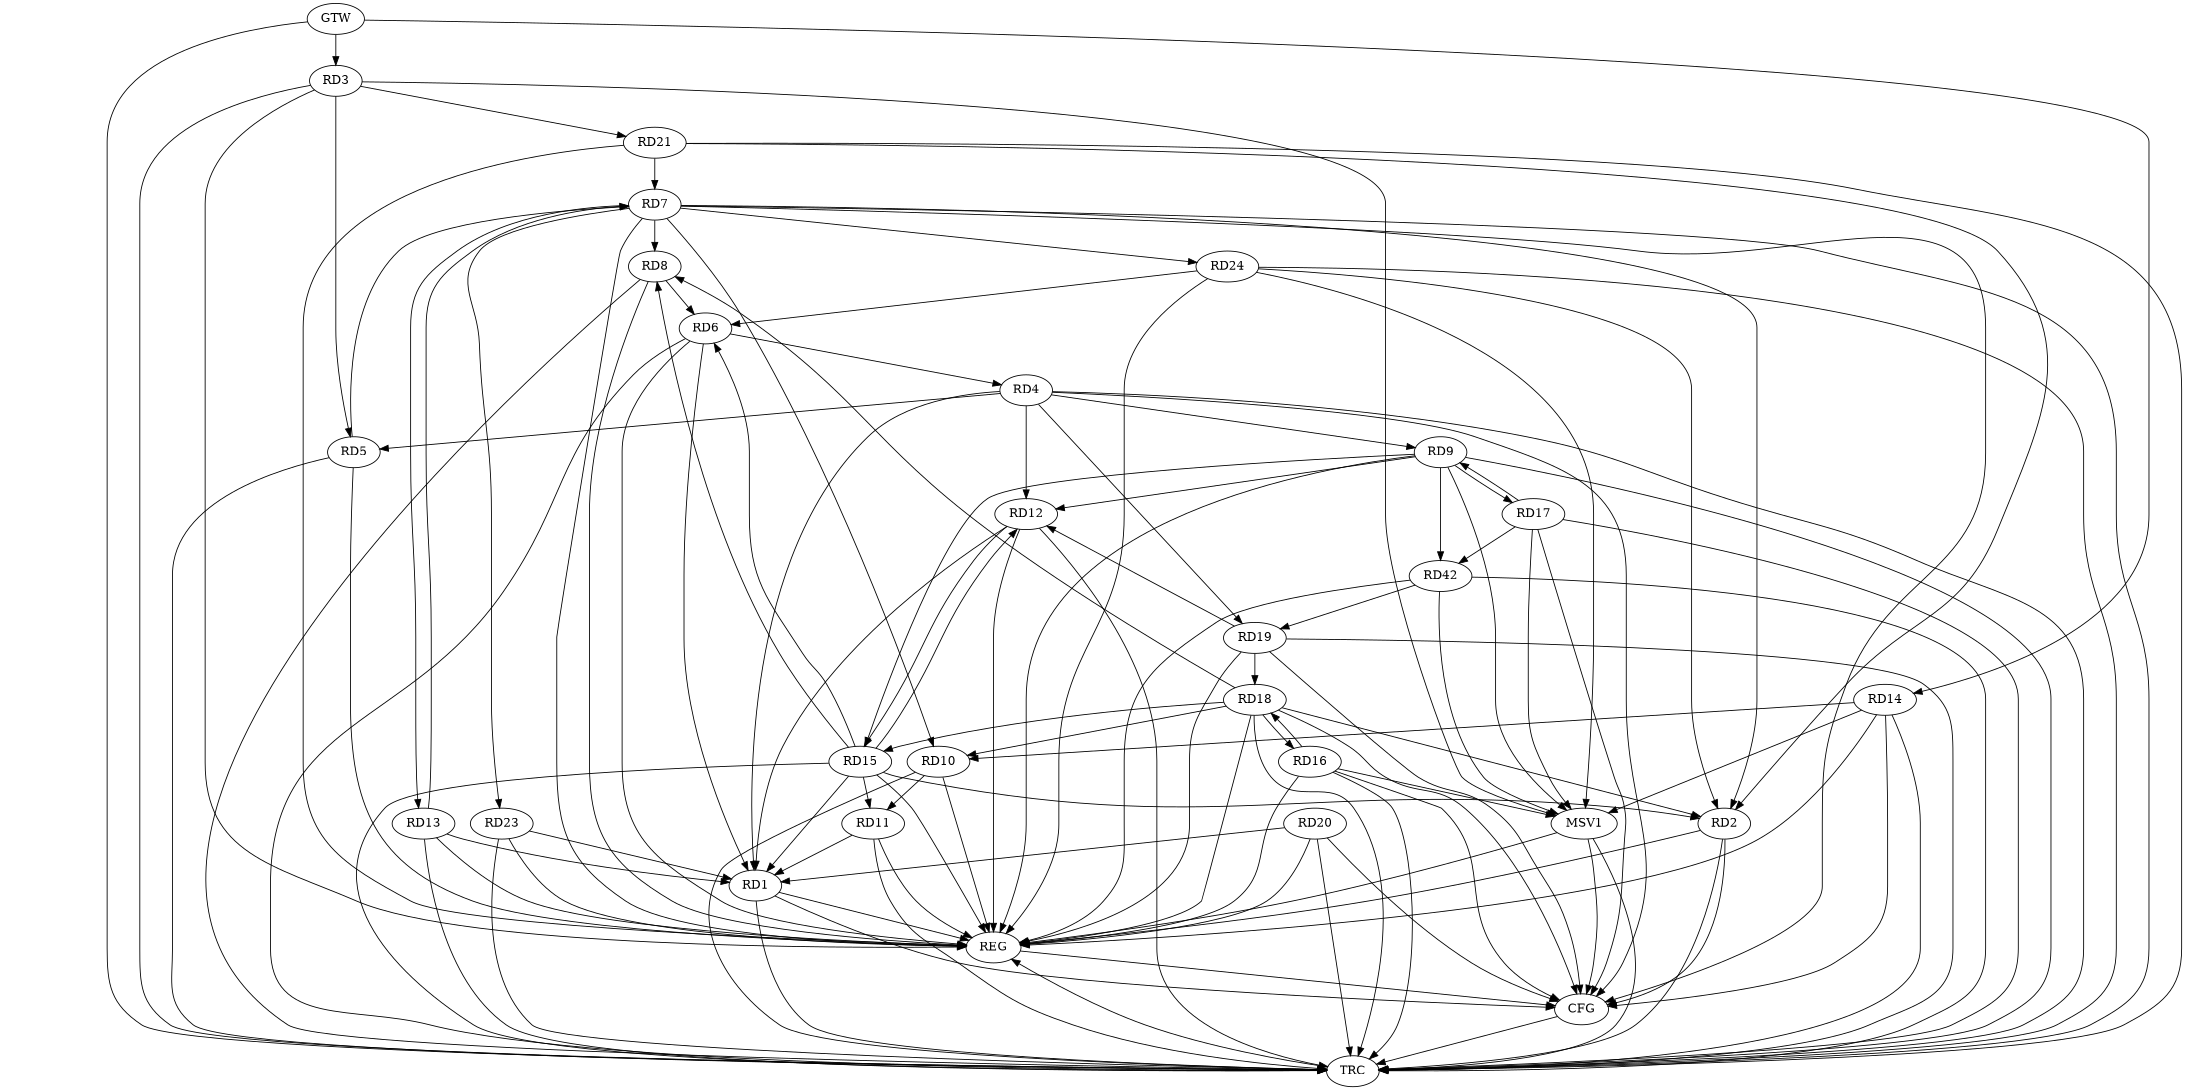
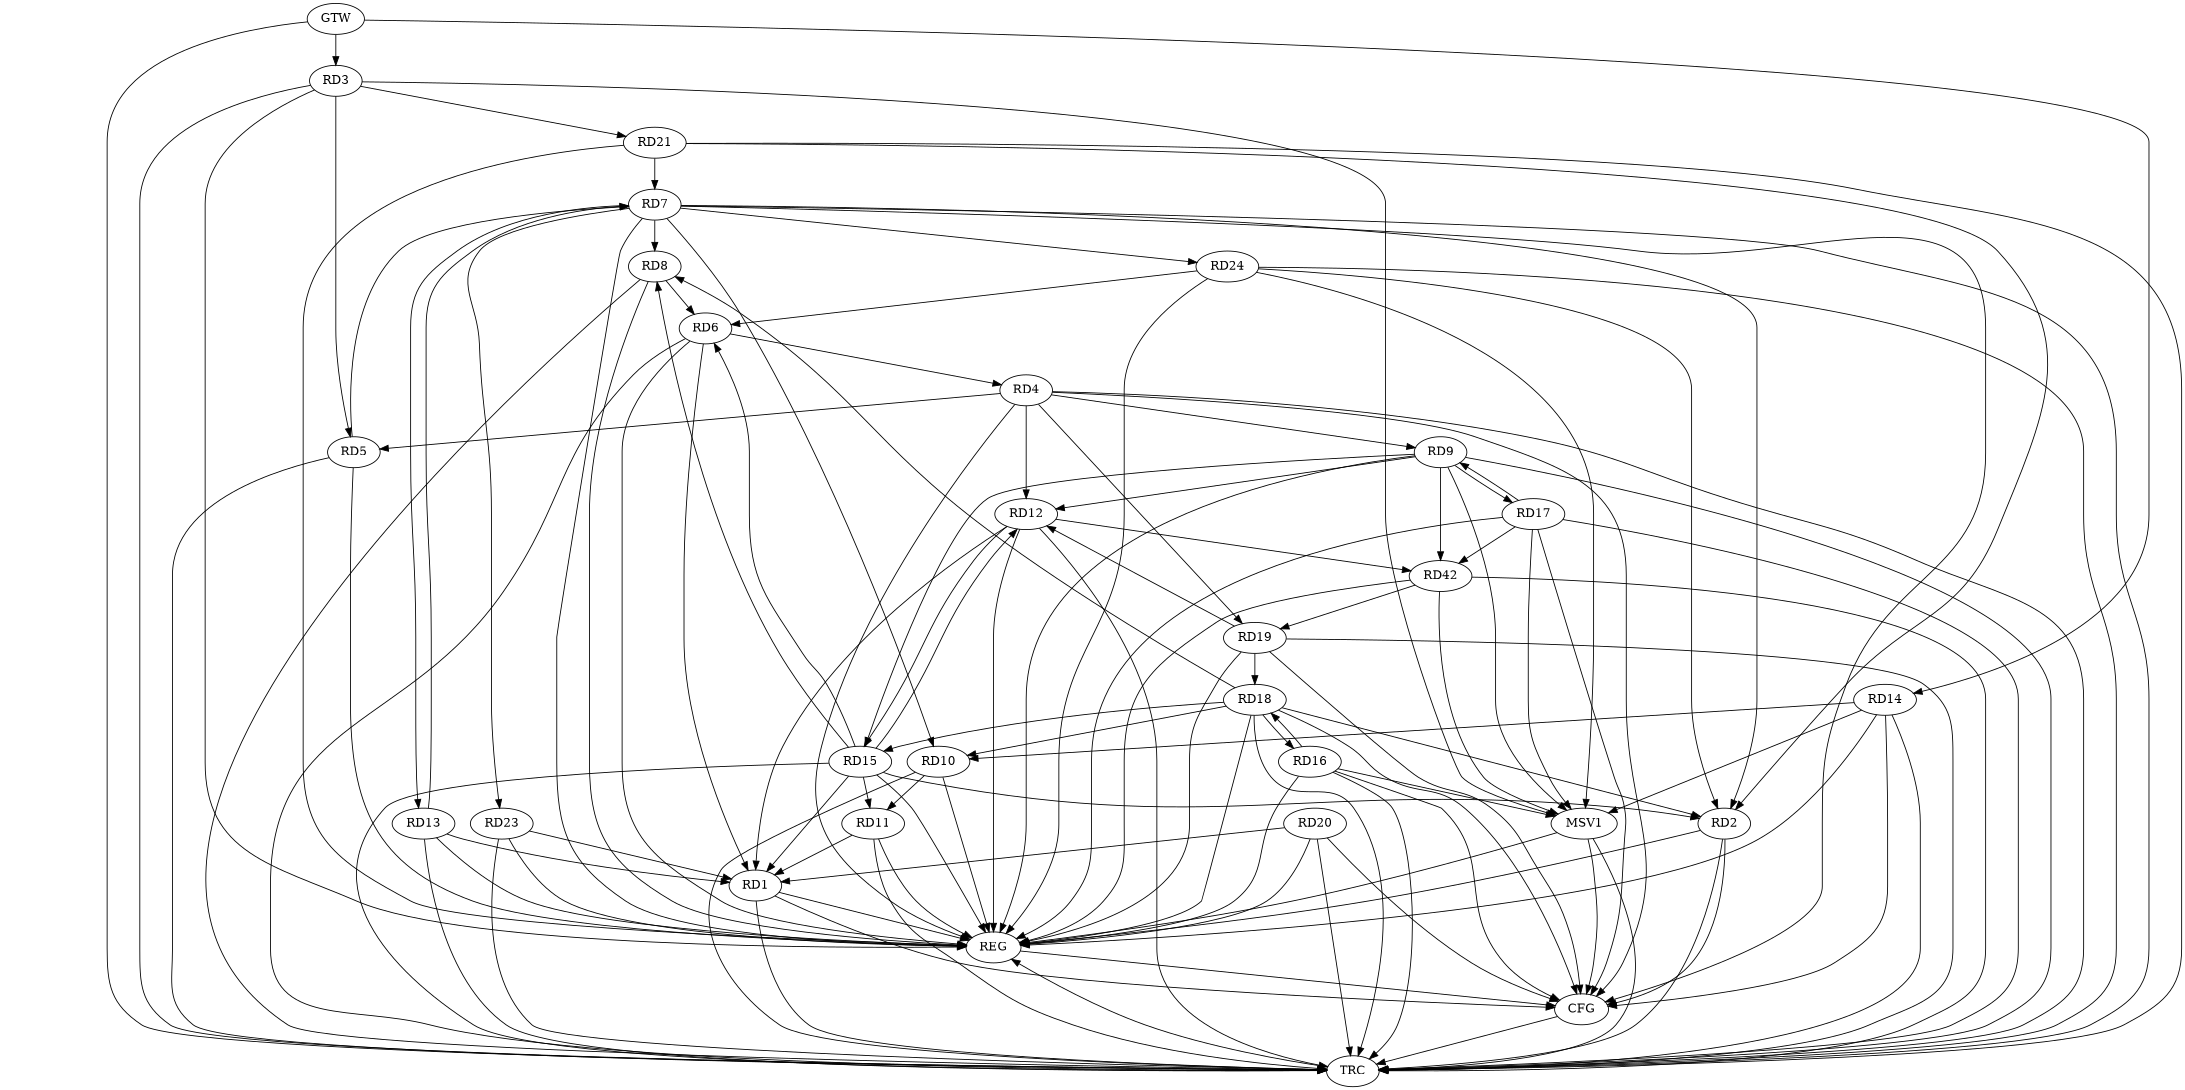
none -> (1229, 544)
(789, 568) -> (842, 684)
none -> (1164, 627)
